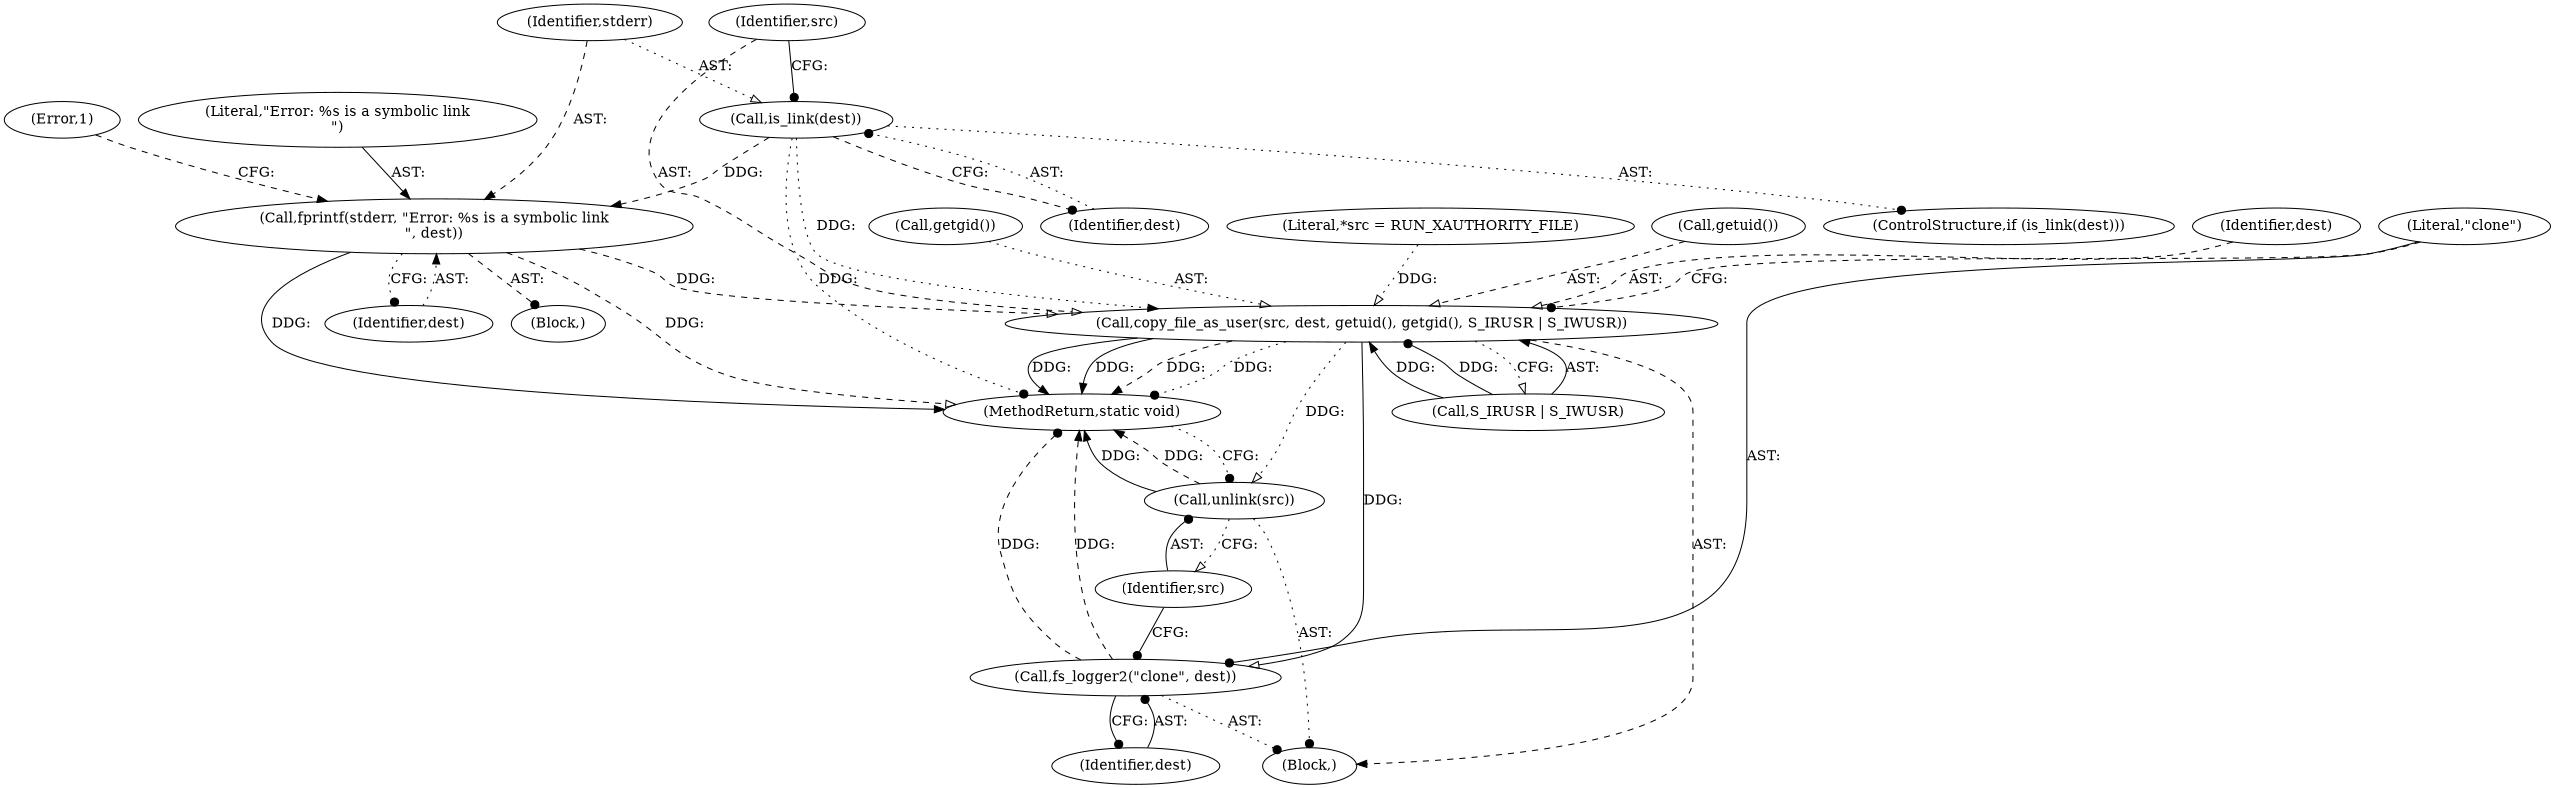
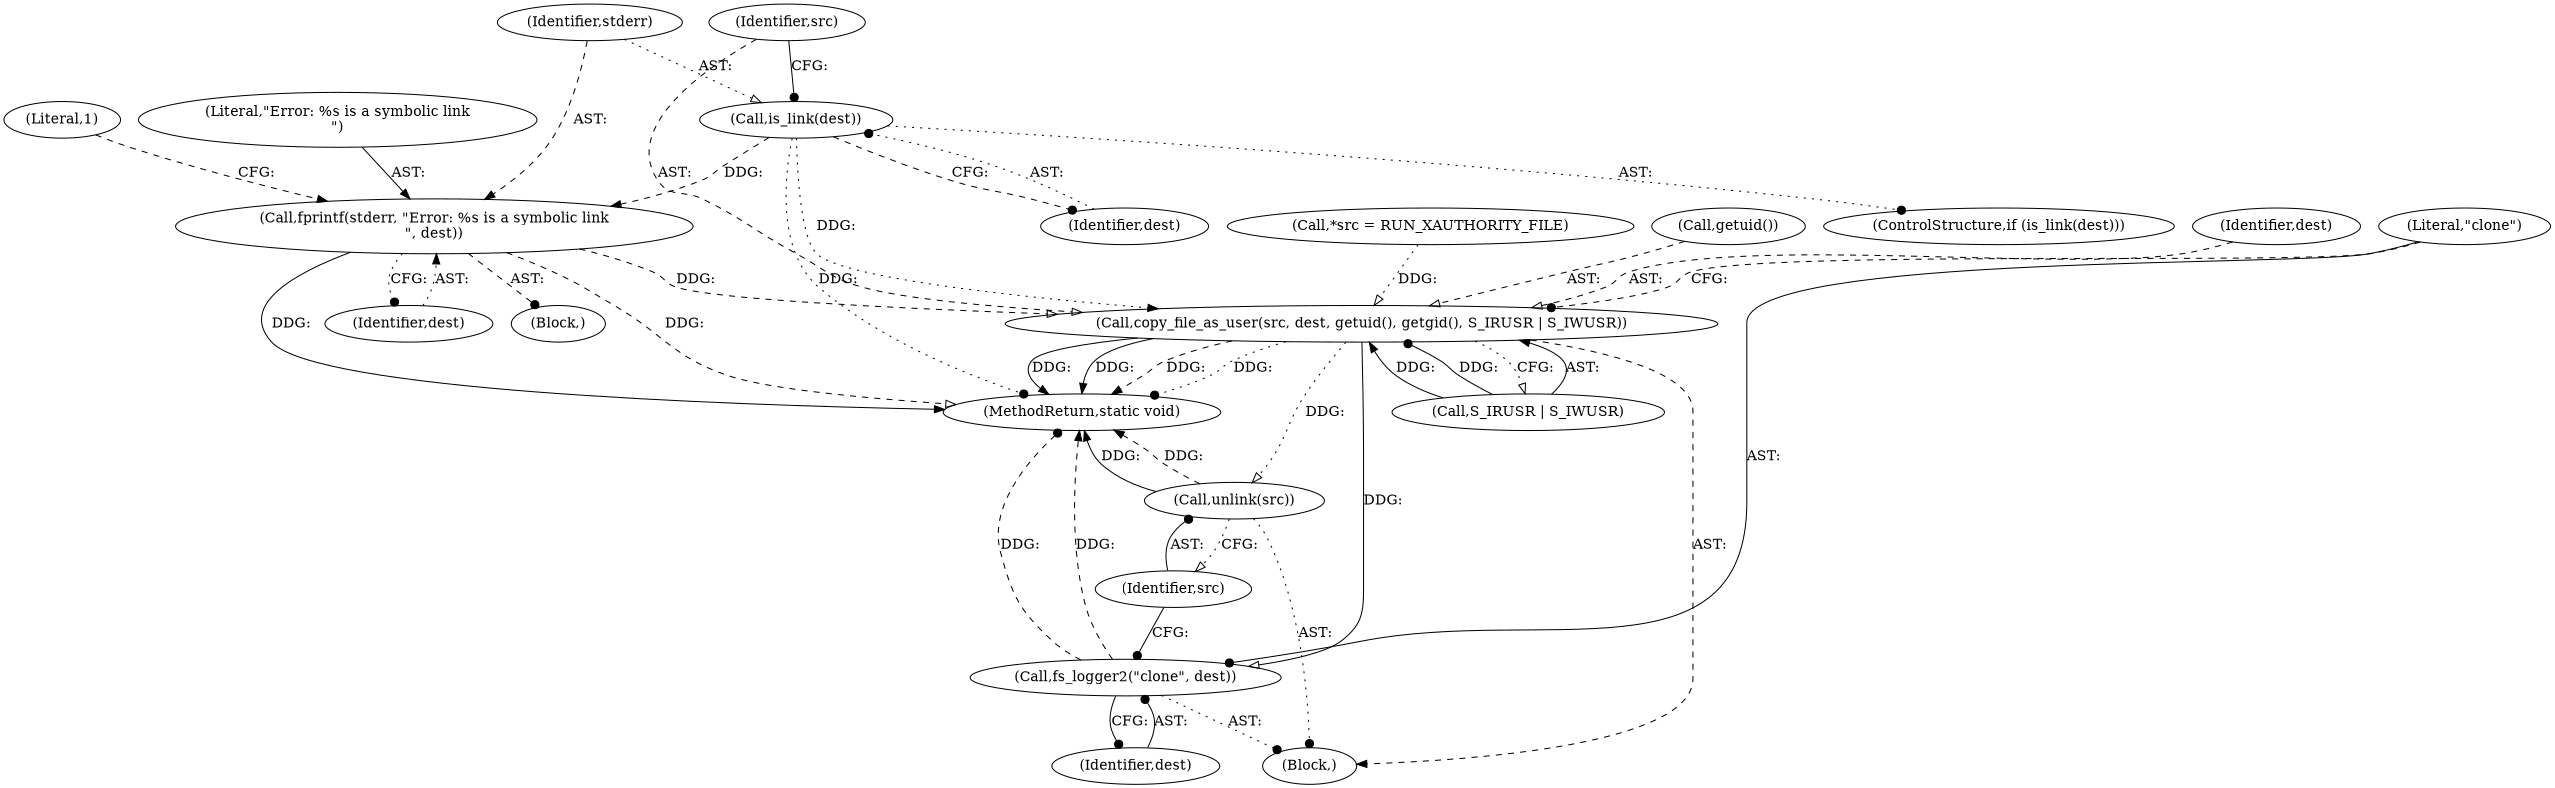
(62, 120) -> (62, 120)
(946, 226) -> none
(1431, 226) -> (1431, 226)
(1206, 444) -> none
